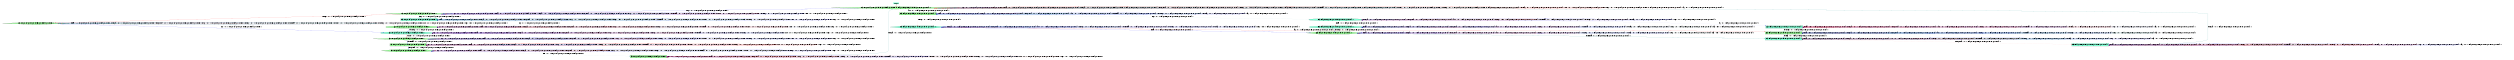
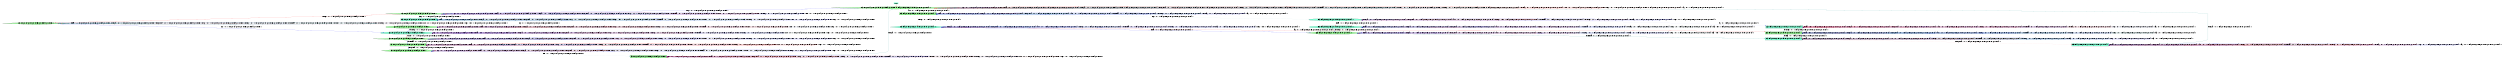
(896, 3) -> (896, 3)
